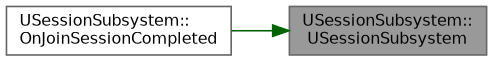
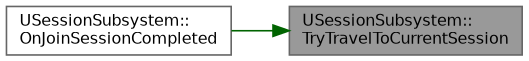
(388, 31) -> (406, 31)
